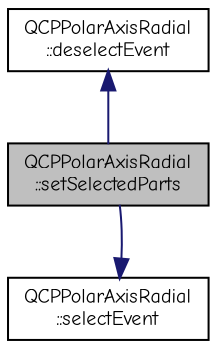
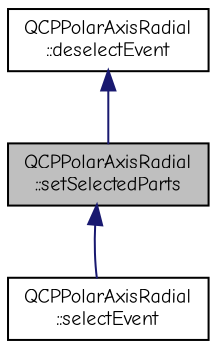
(122, 232) -> (95, 252)
